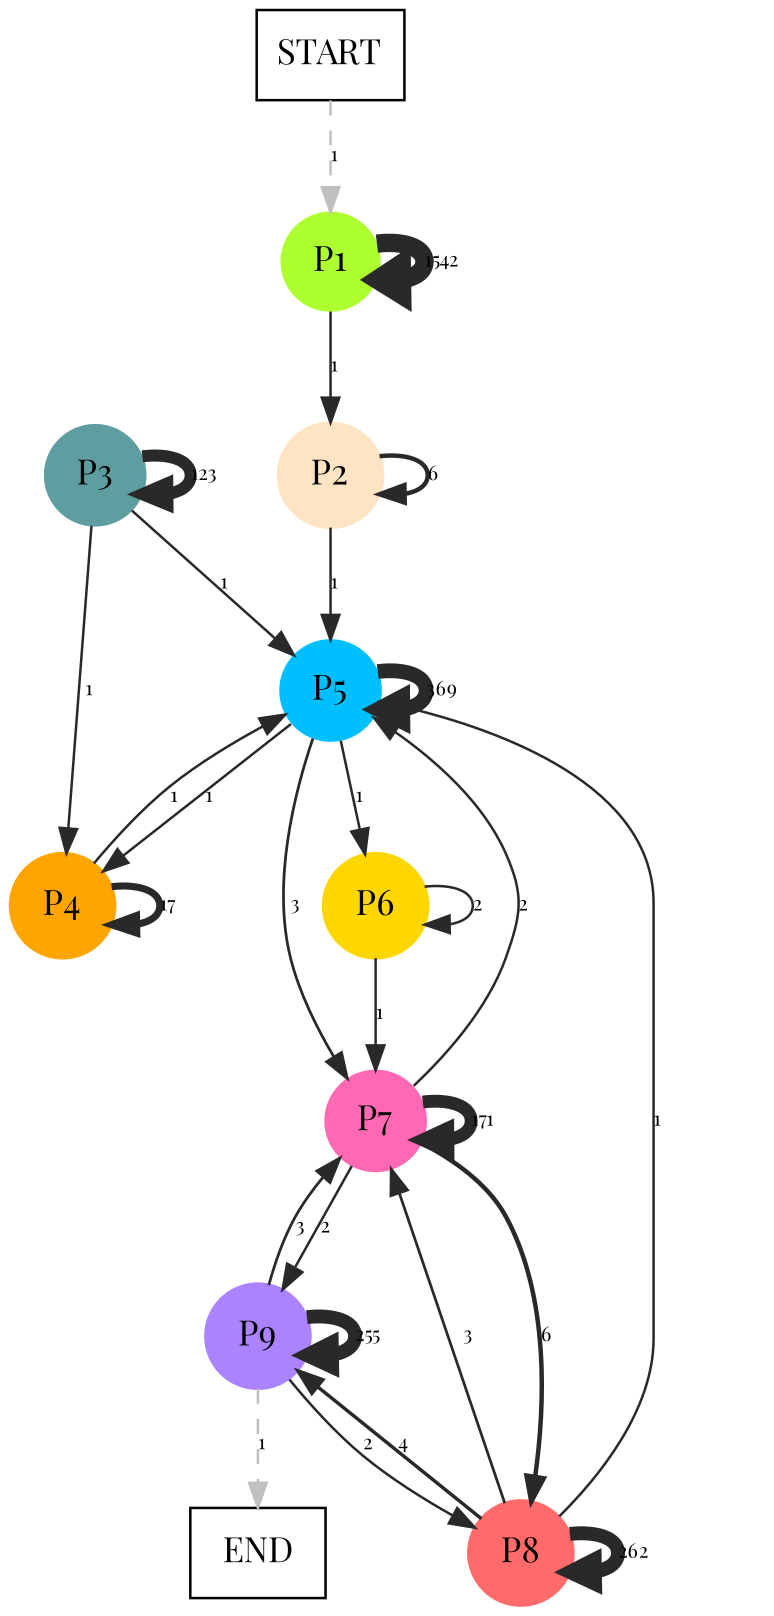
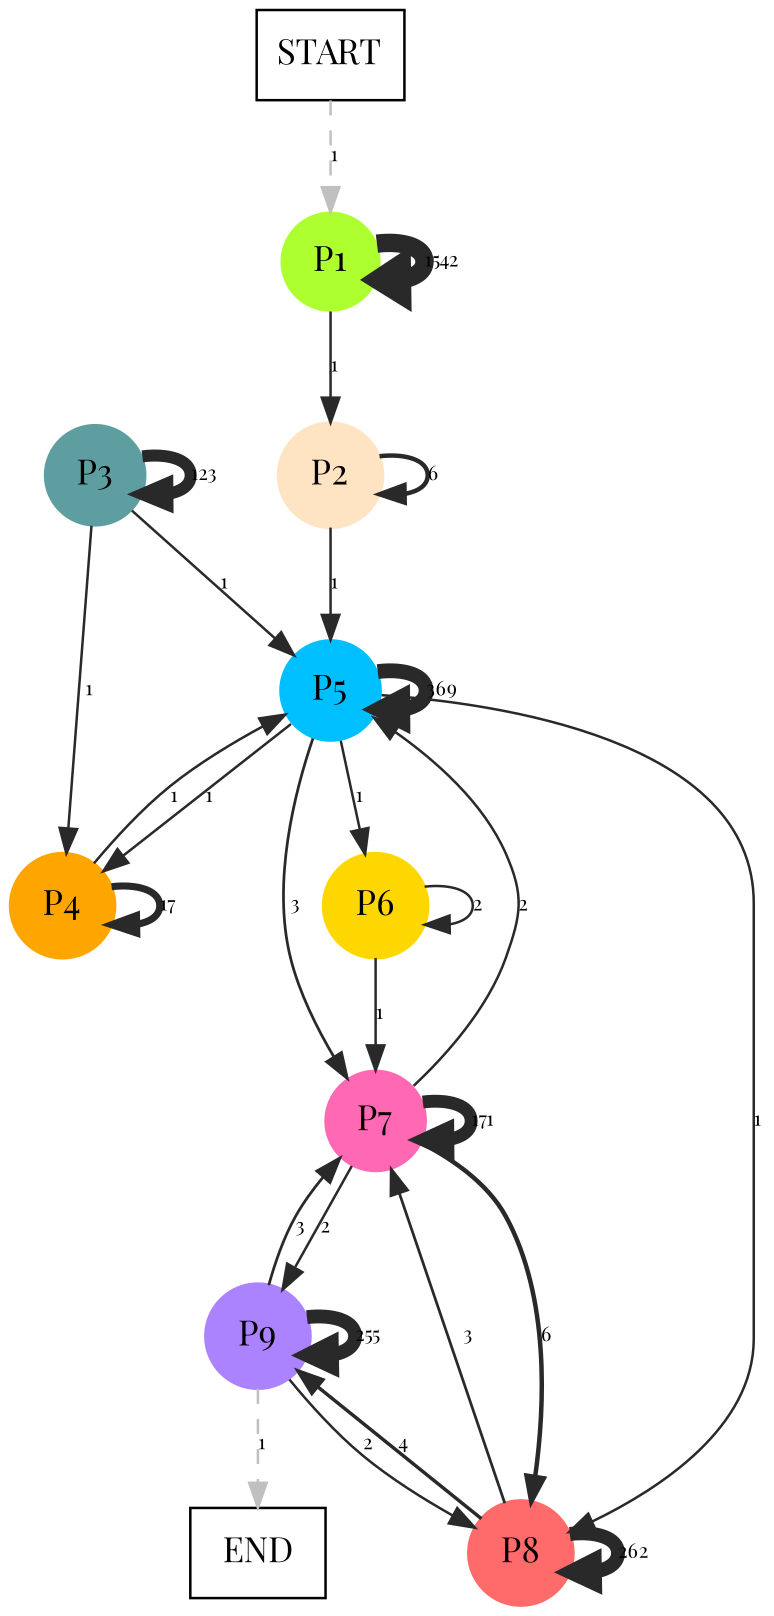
(654, 1054) -> (754, 1017)
